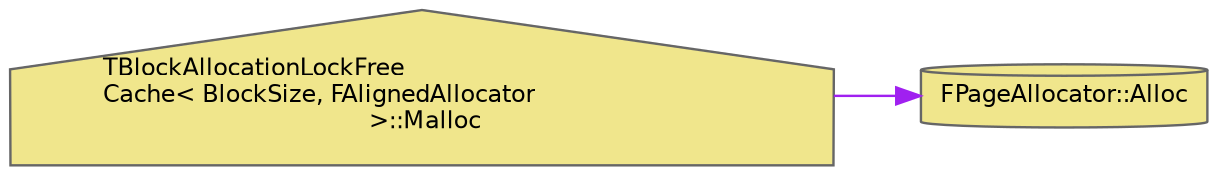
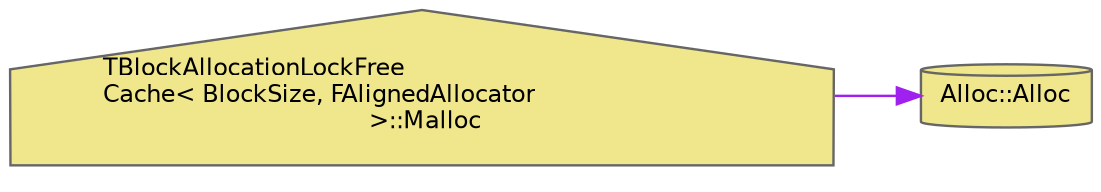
(1064, 96) -> (1006, 96)
